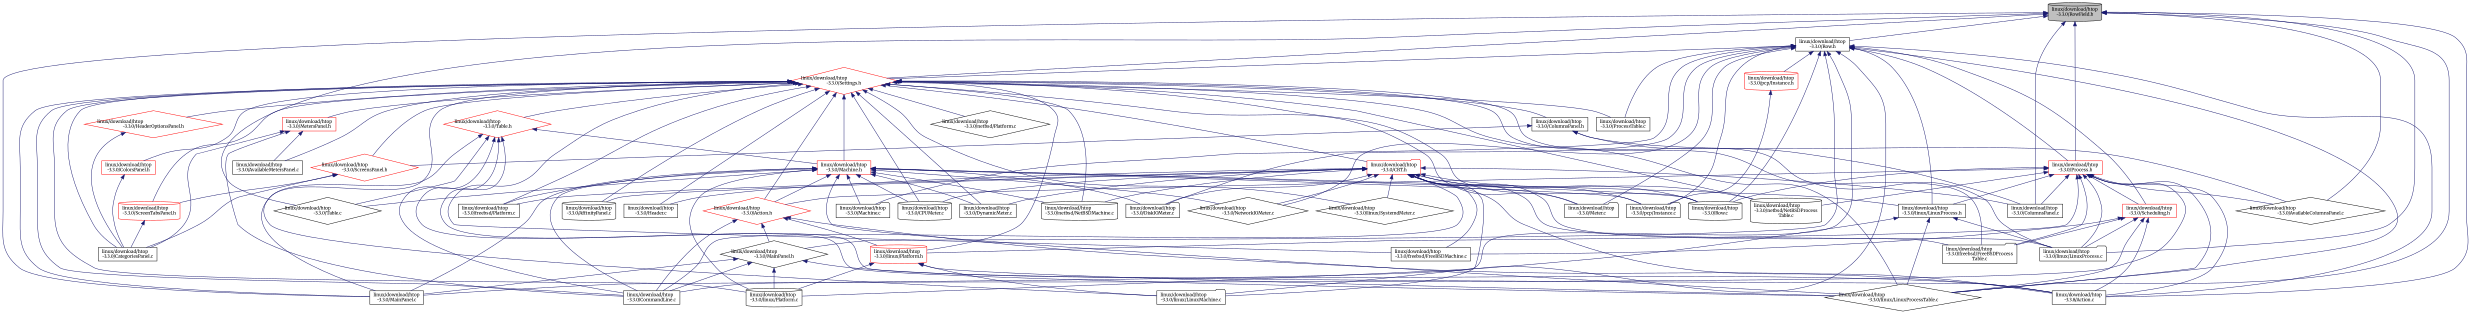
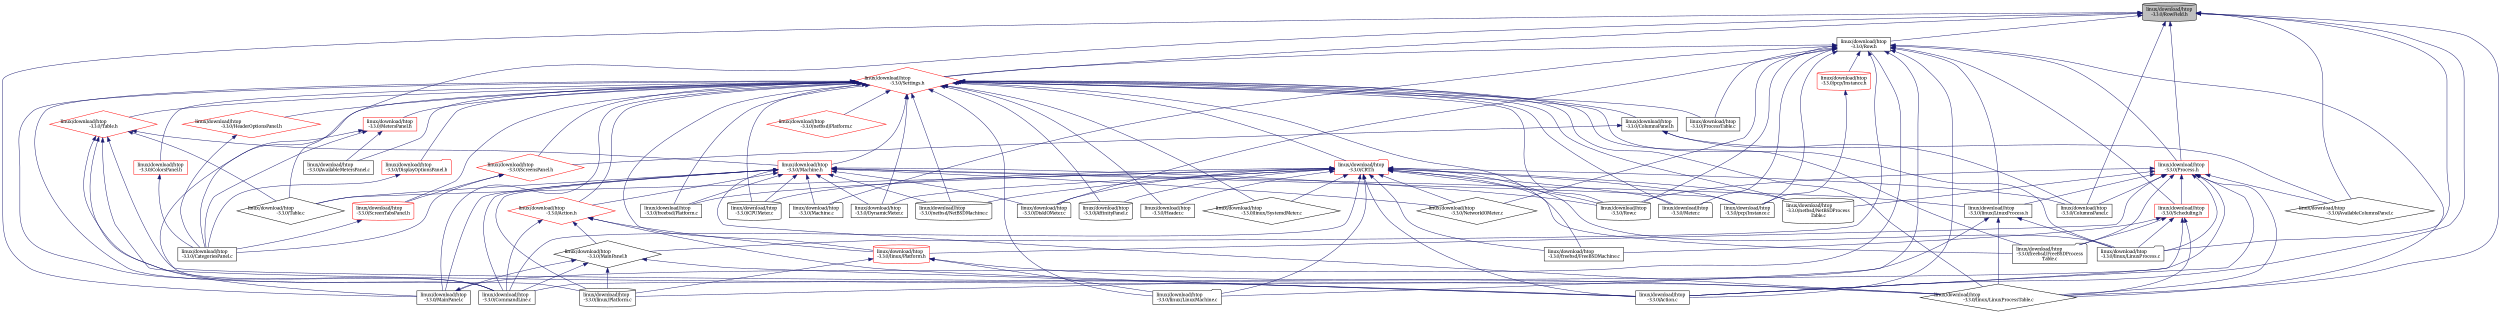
(990, 124) -> (826, 124)
none -> (417, 168)
(1509, 180) -> none
none -> (823, 183)
(1229, 278) -> (1270, 271)
(2079, 298) -> (1662, 298)
